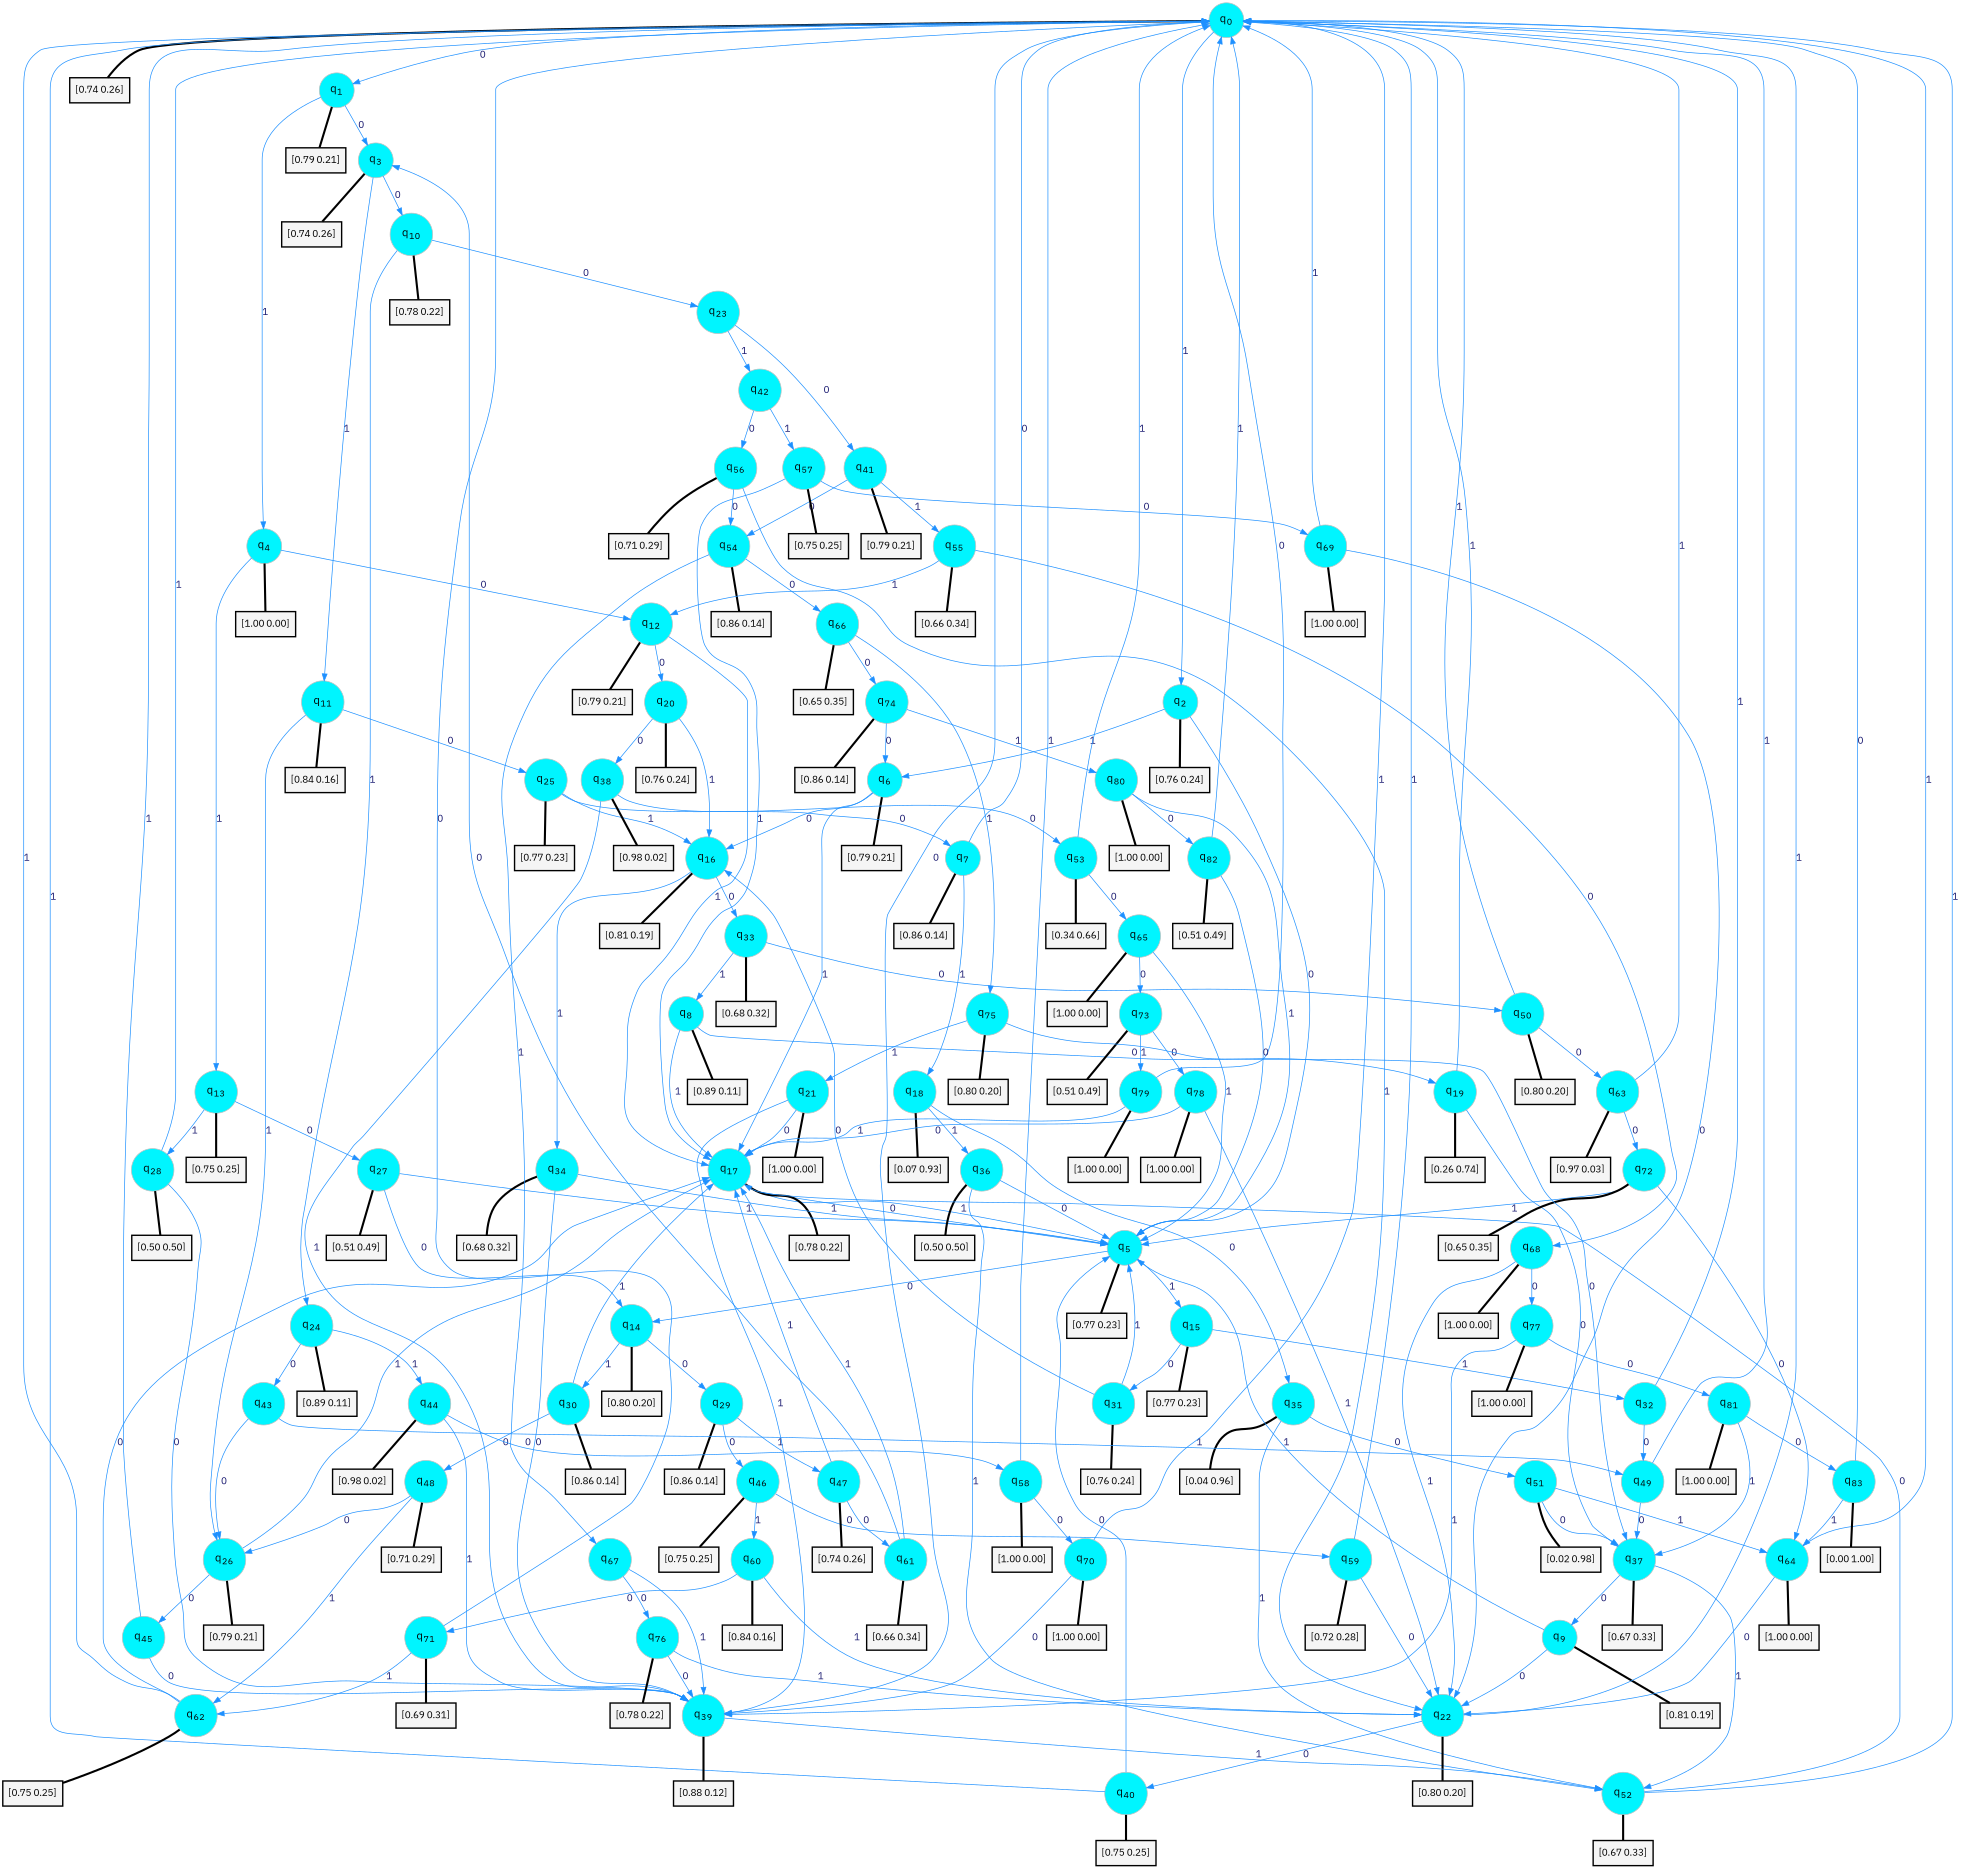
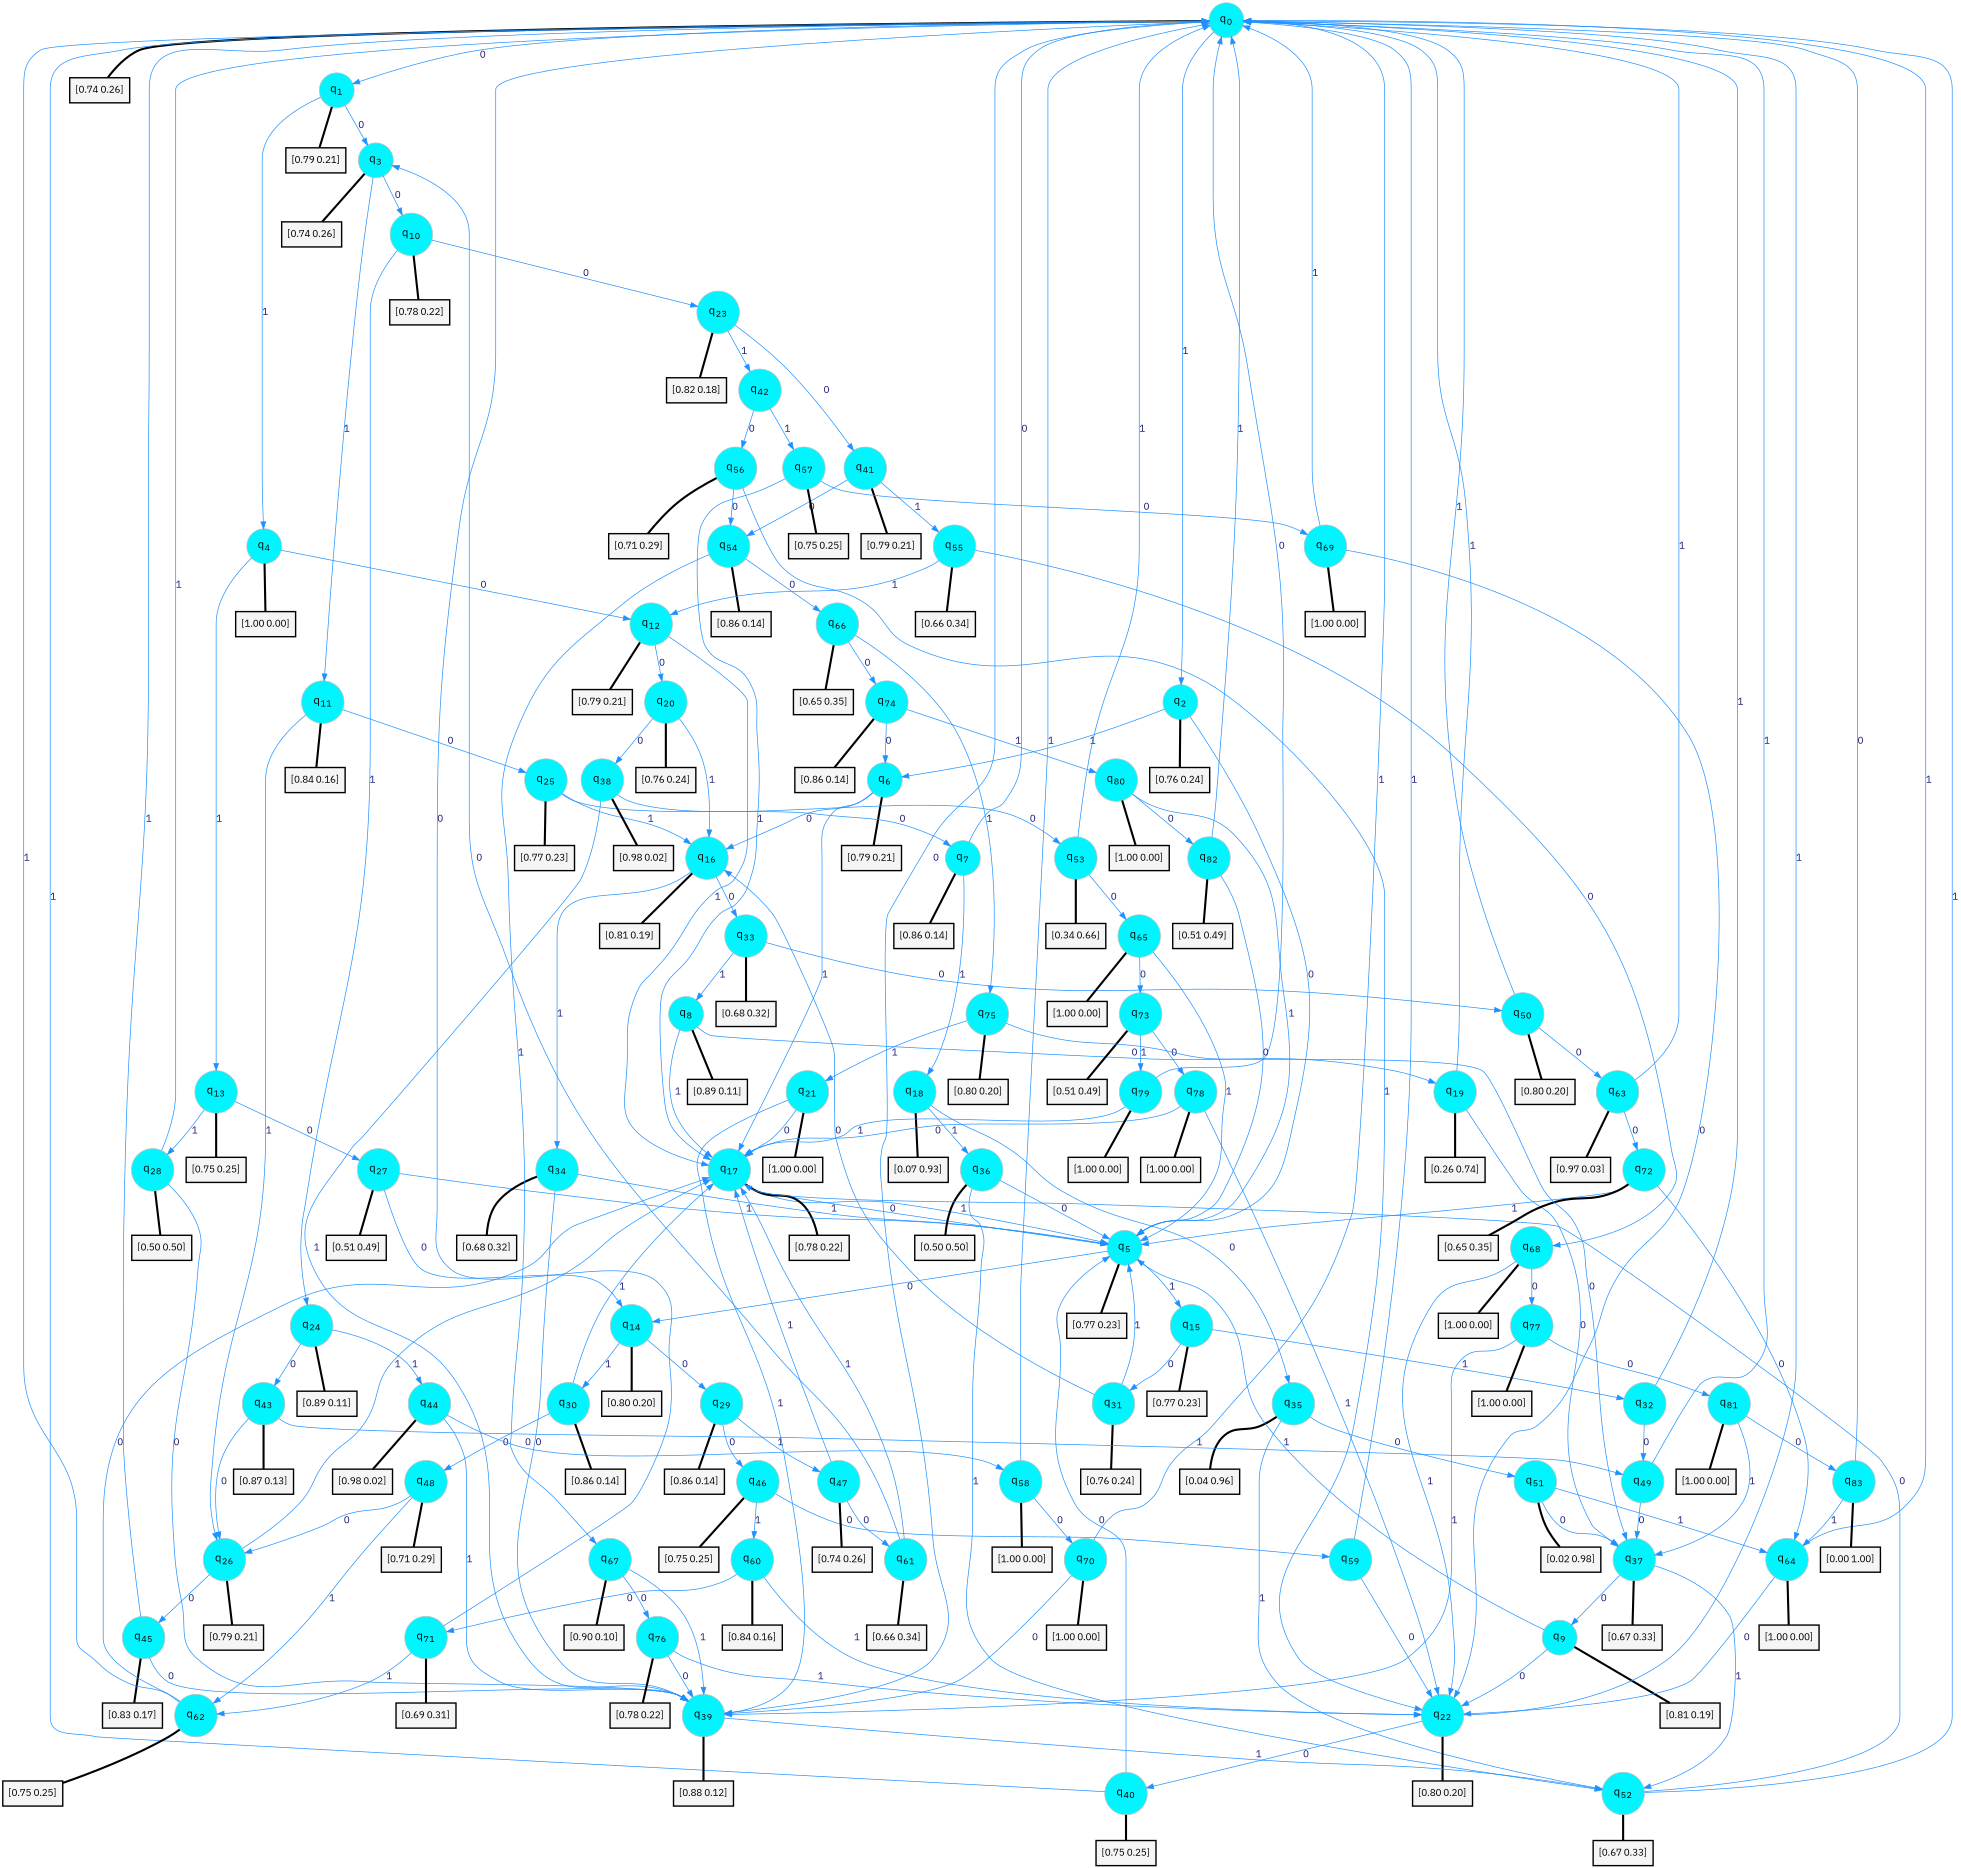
none -> (697, 390)
none -> (264, 1482)
none -> (594, 1638)
(1335, 1638) -> none
none -> (132, 1716)
